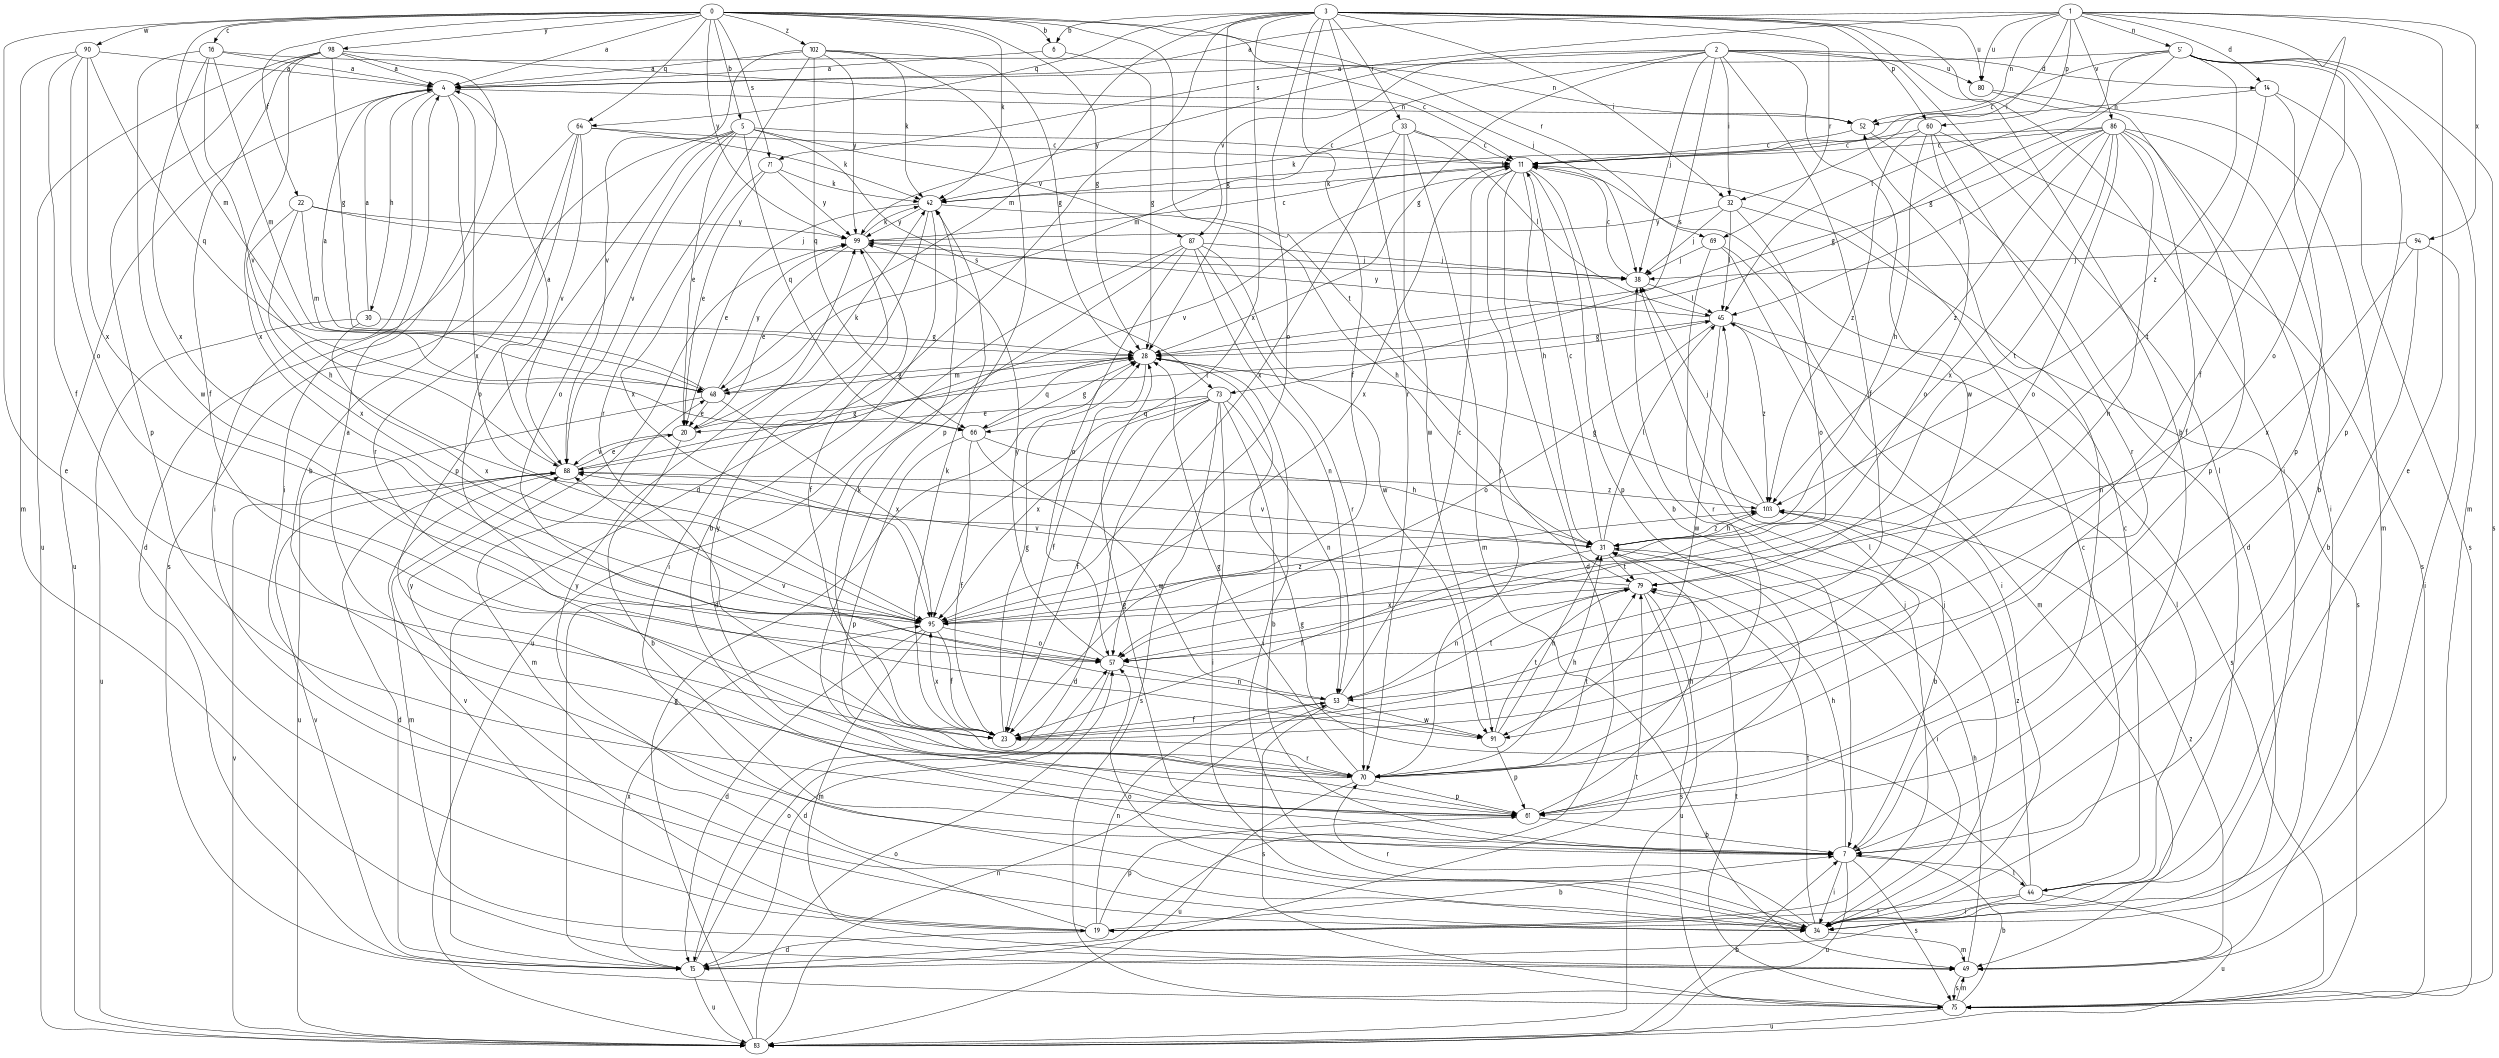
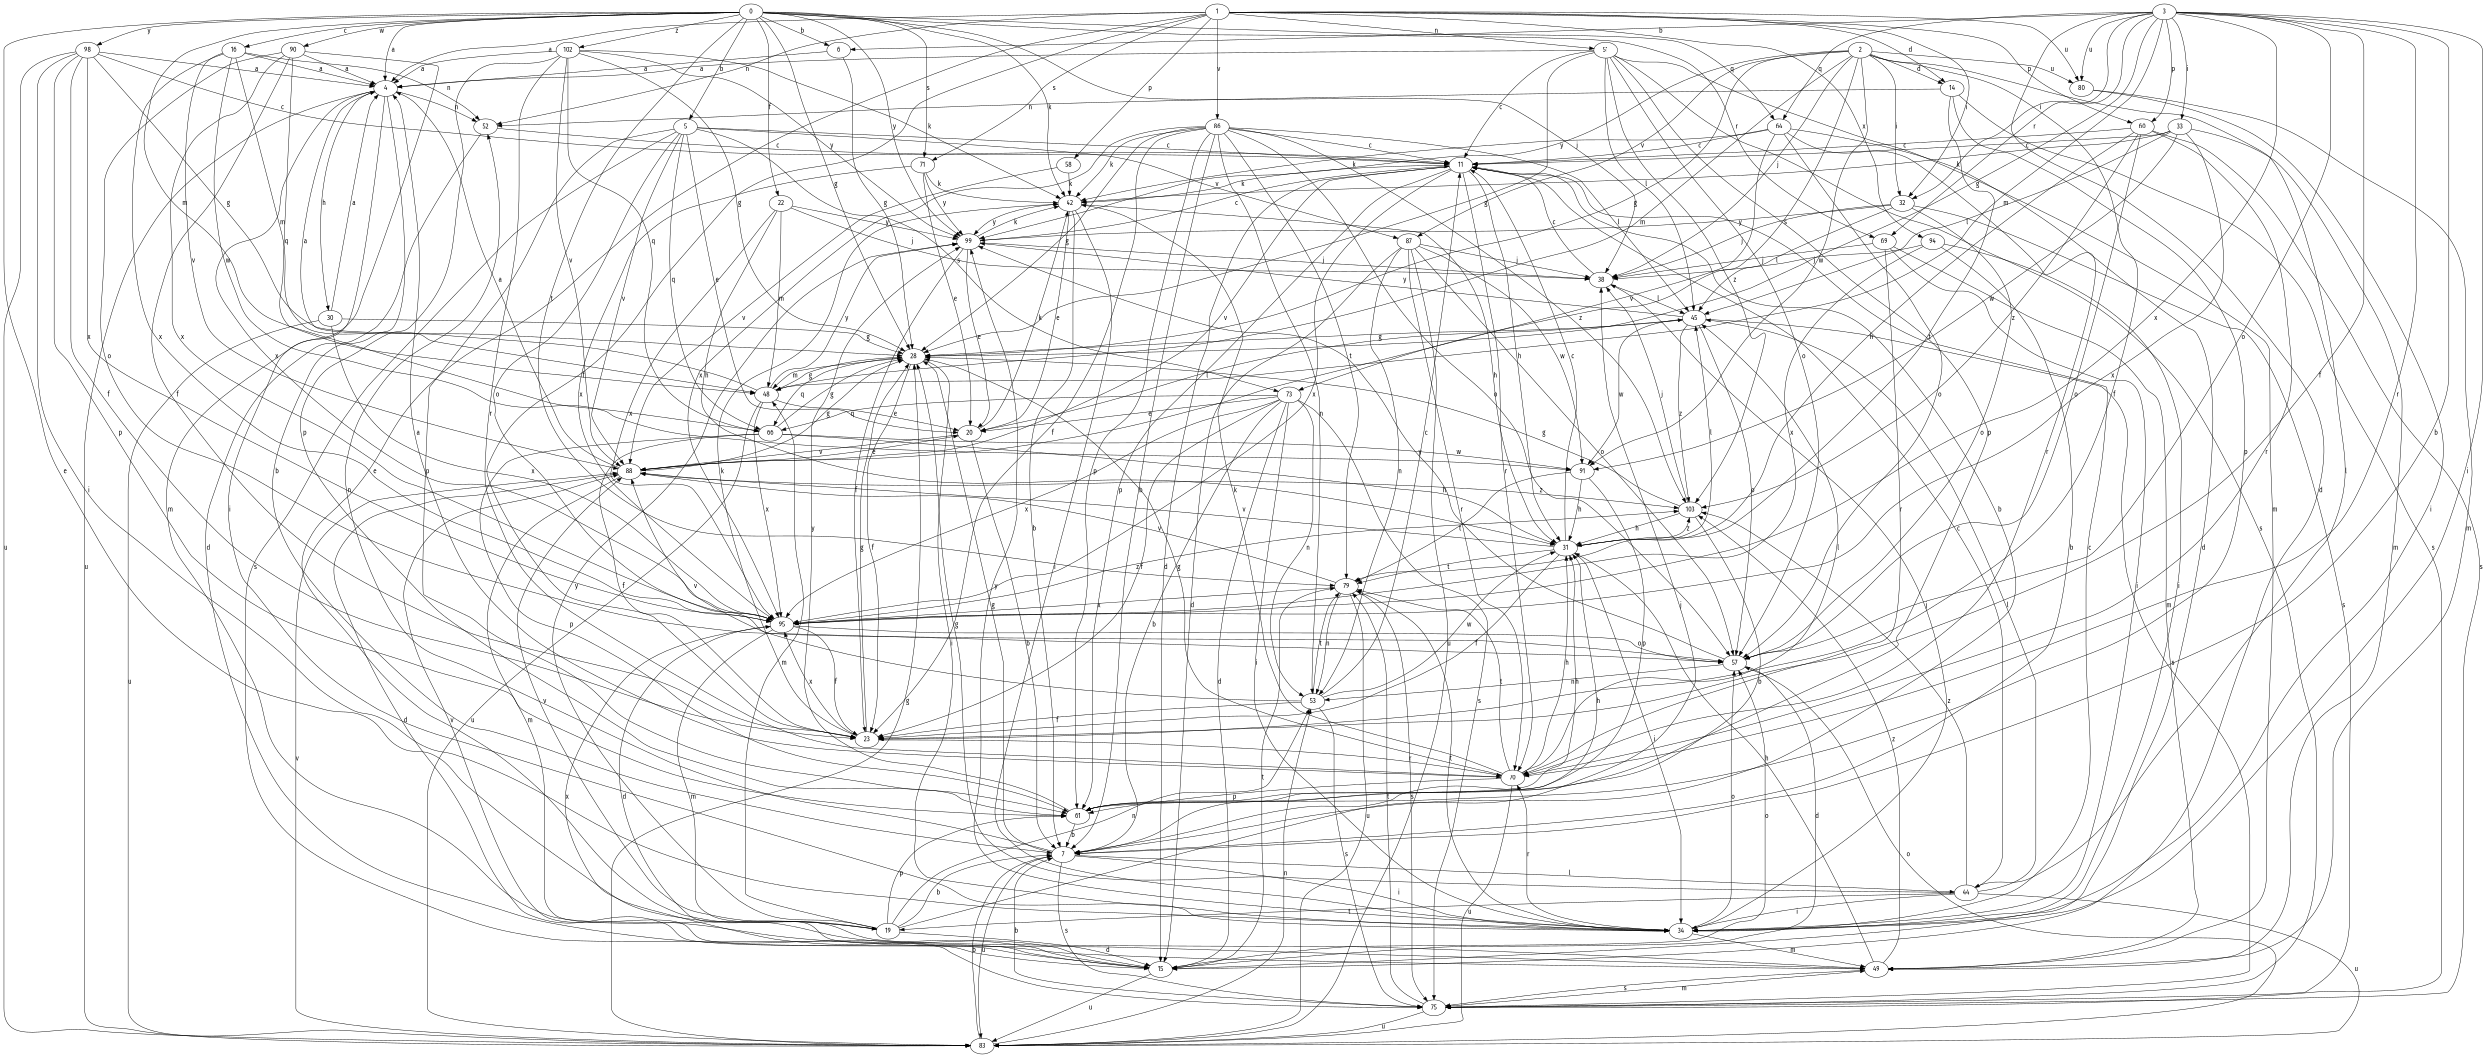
none -> (1069, 165)
(1413, 720) -> (1441, 647)
